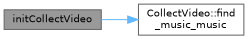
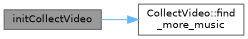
(191, 20) -> (191, 20)
